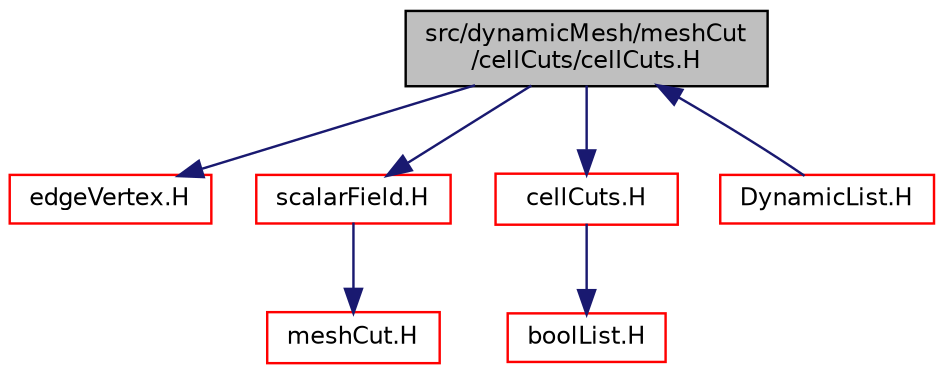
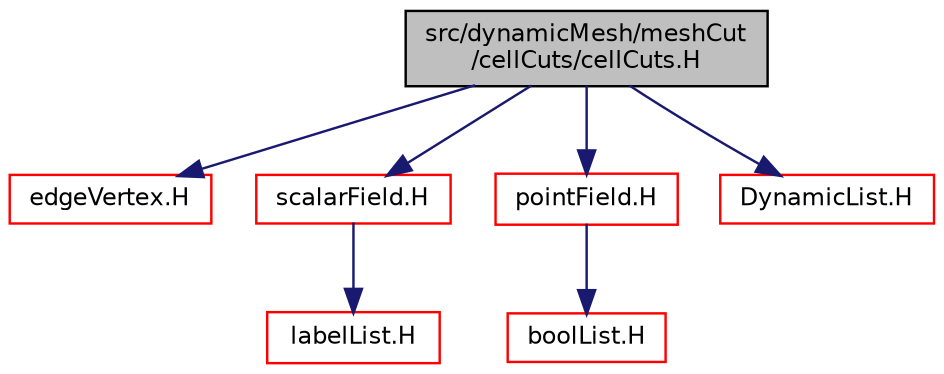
(742, 135) -> (694, 126)
(587, 199) -> (587, 199)
(353, 338) -> (353, 338)
